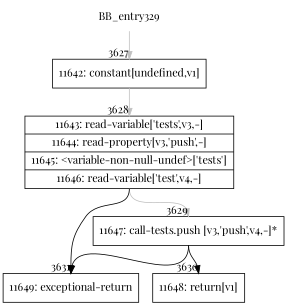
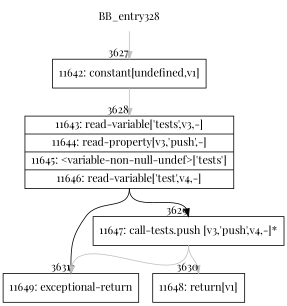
(129, 17) -> (129, 17)
(155, 203) -> (155, 203)
(192, 256) -> (192, 256)
(134, 260) -> (134, 260)
